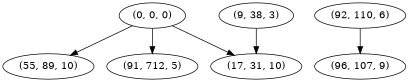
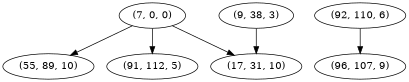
(152, 16) -> (152, 16)
(152, 66) -> (152, 66)
